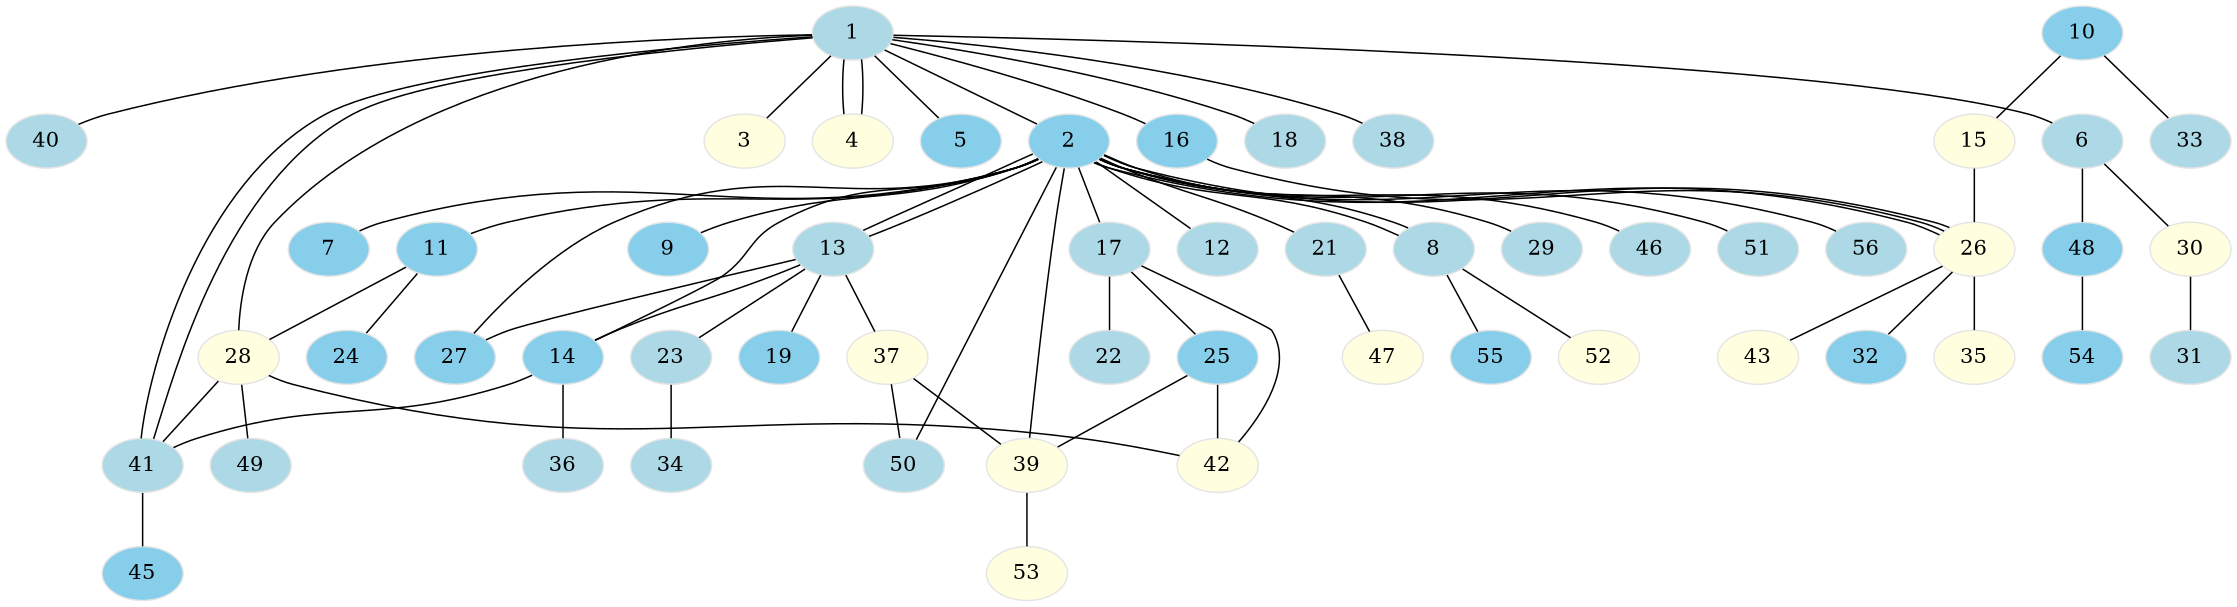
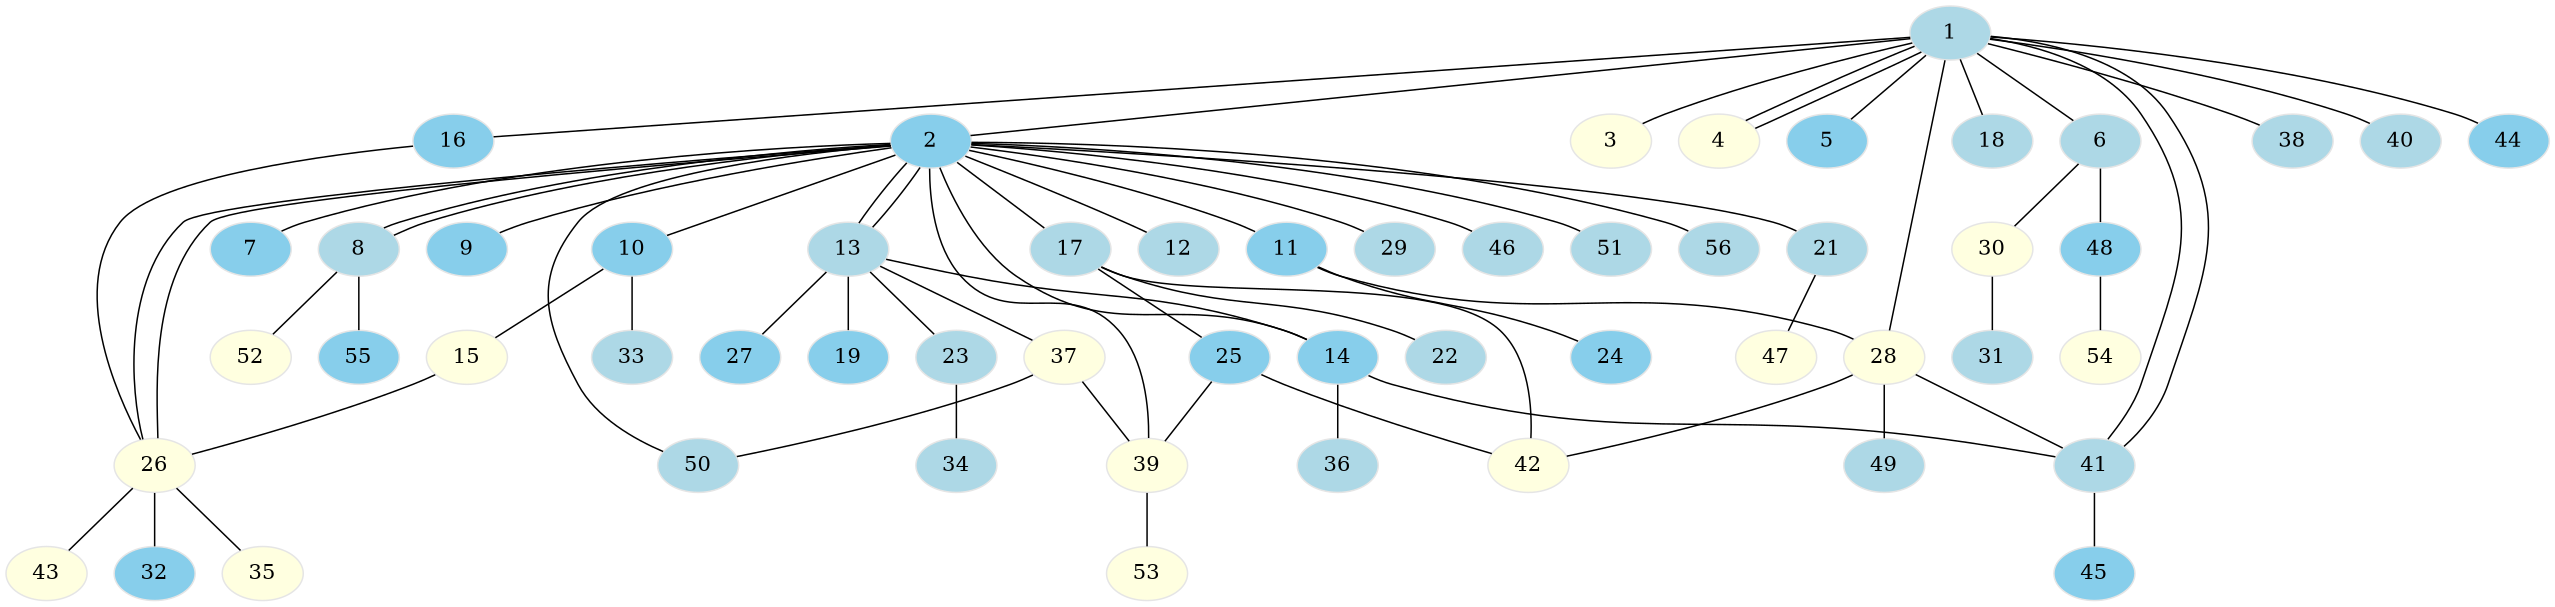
none -> (2509, 141)
(751, 188) -> (781, 195)
(2082, 357) -> (2100, 357)
